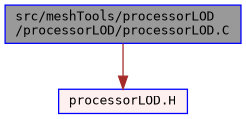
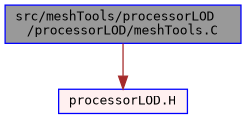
(123, 24) -> (123, 24)
